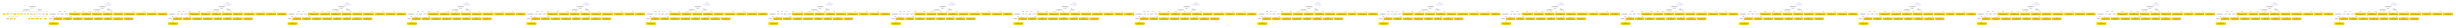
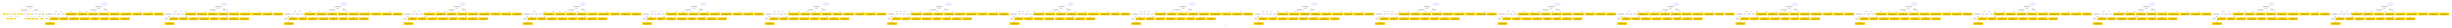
(15, 14) -> none
(25, 14) -> (21, 14)
(28, 14) -> (24, 14)
(8, 19) -> (8, 19)
